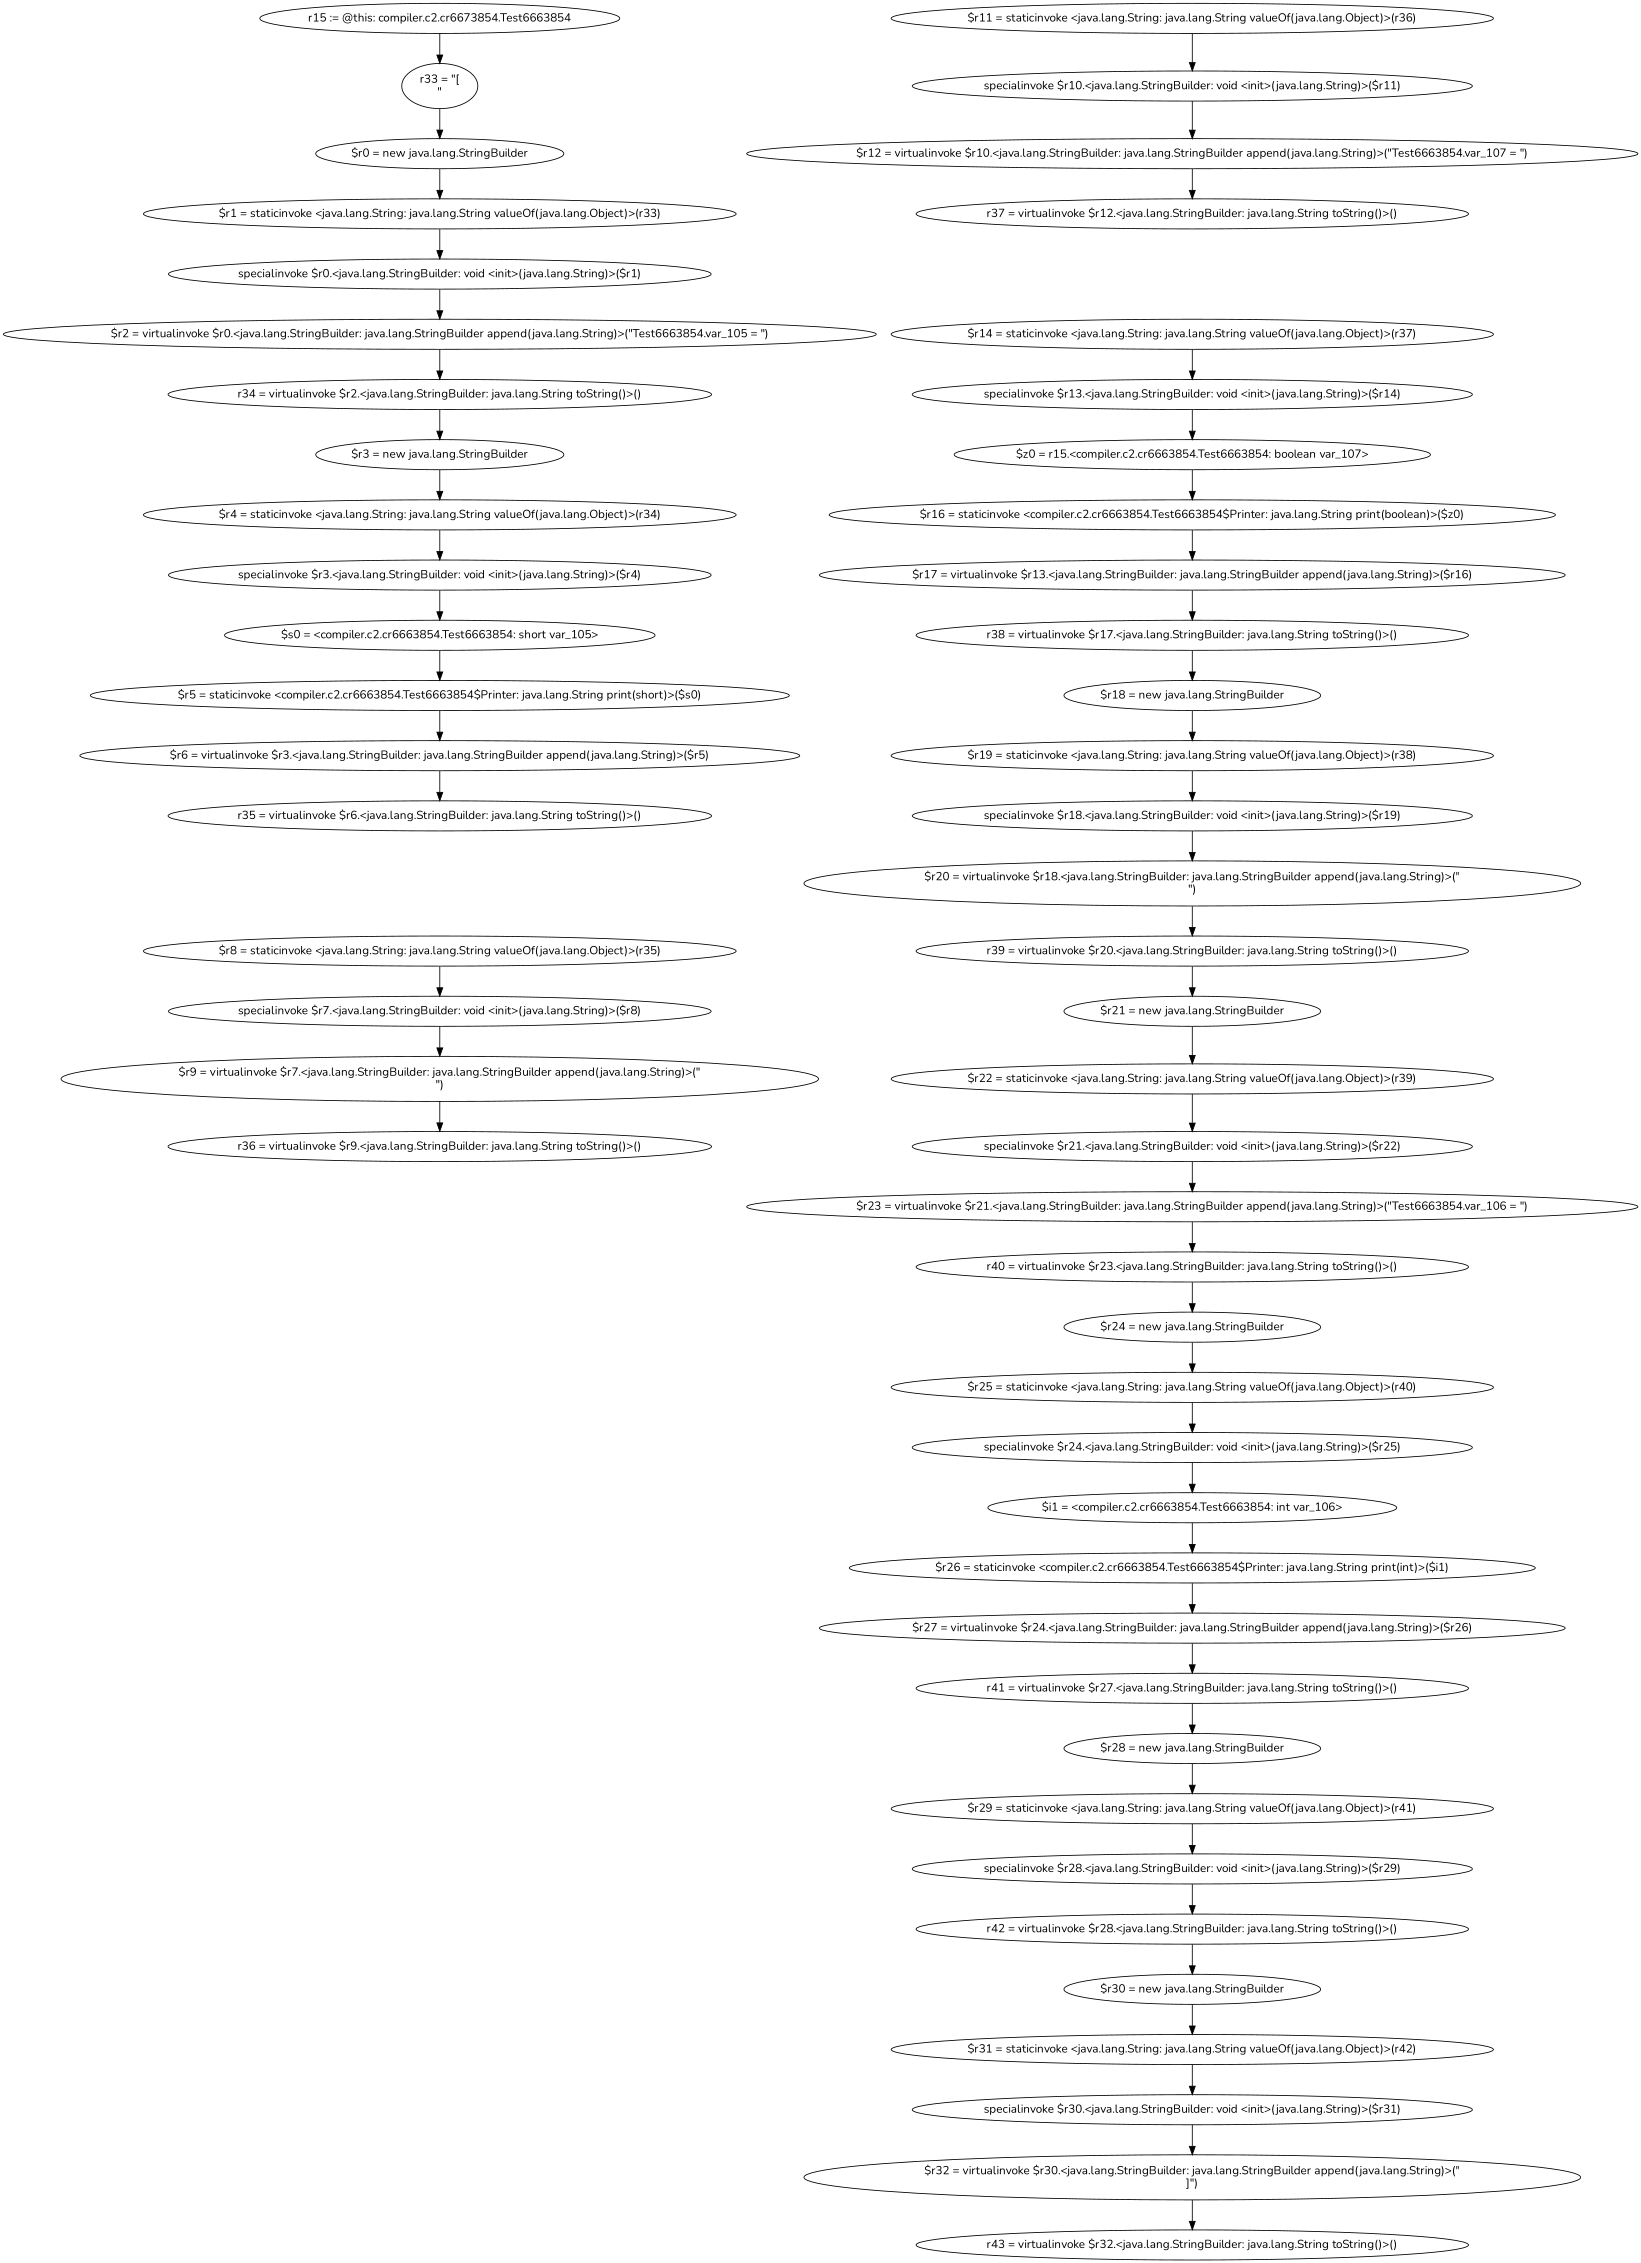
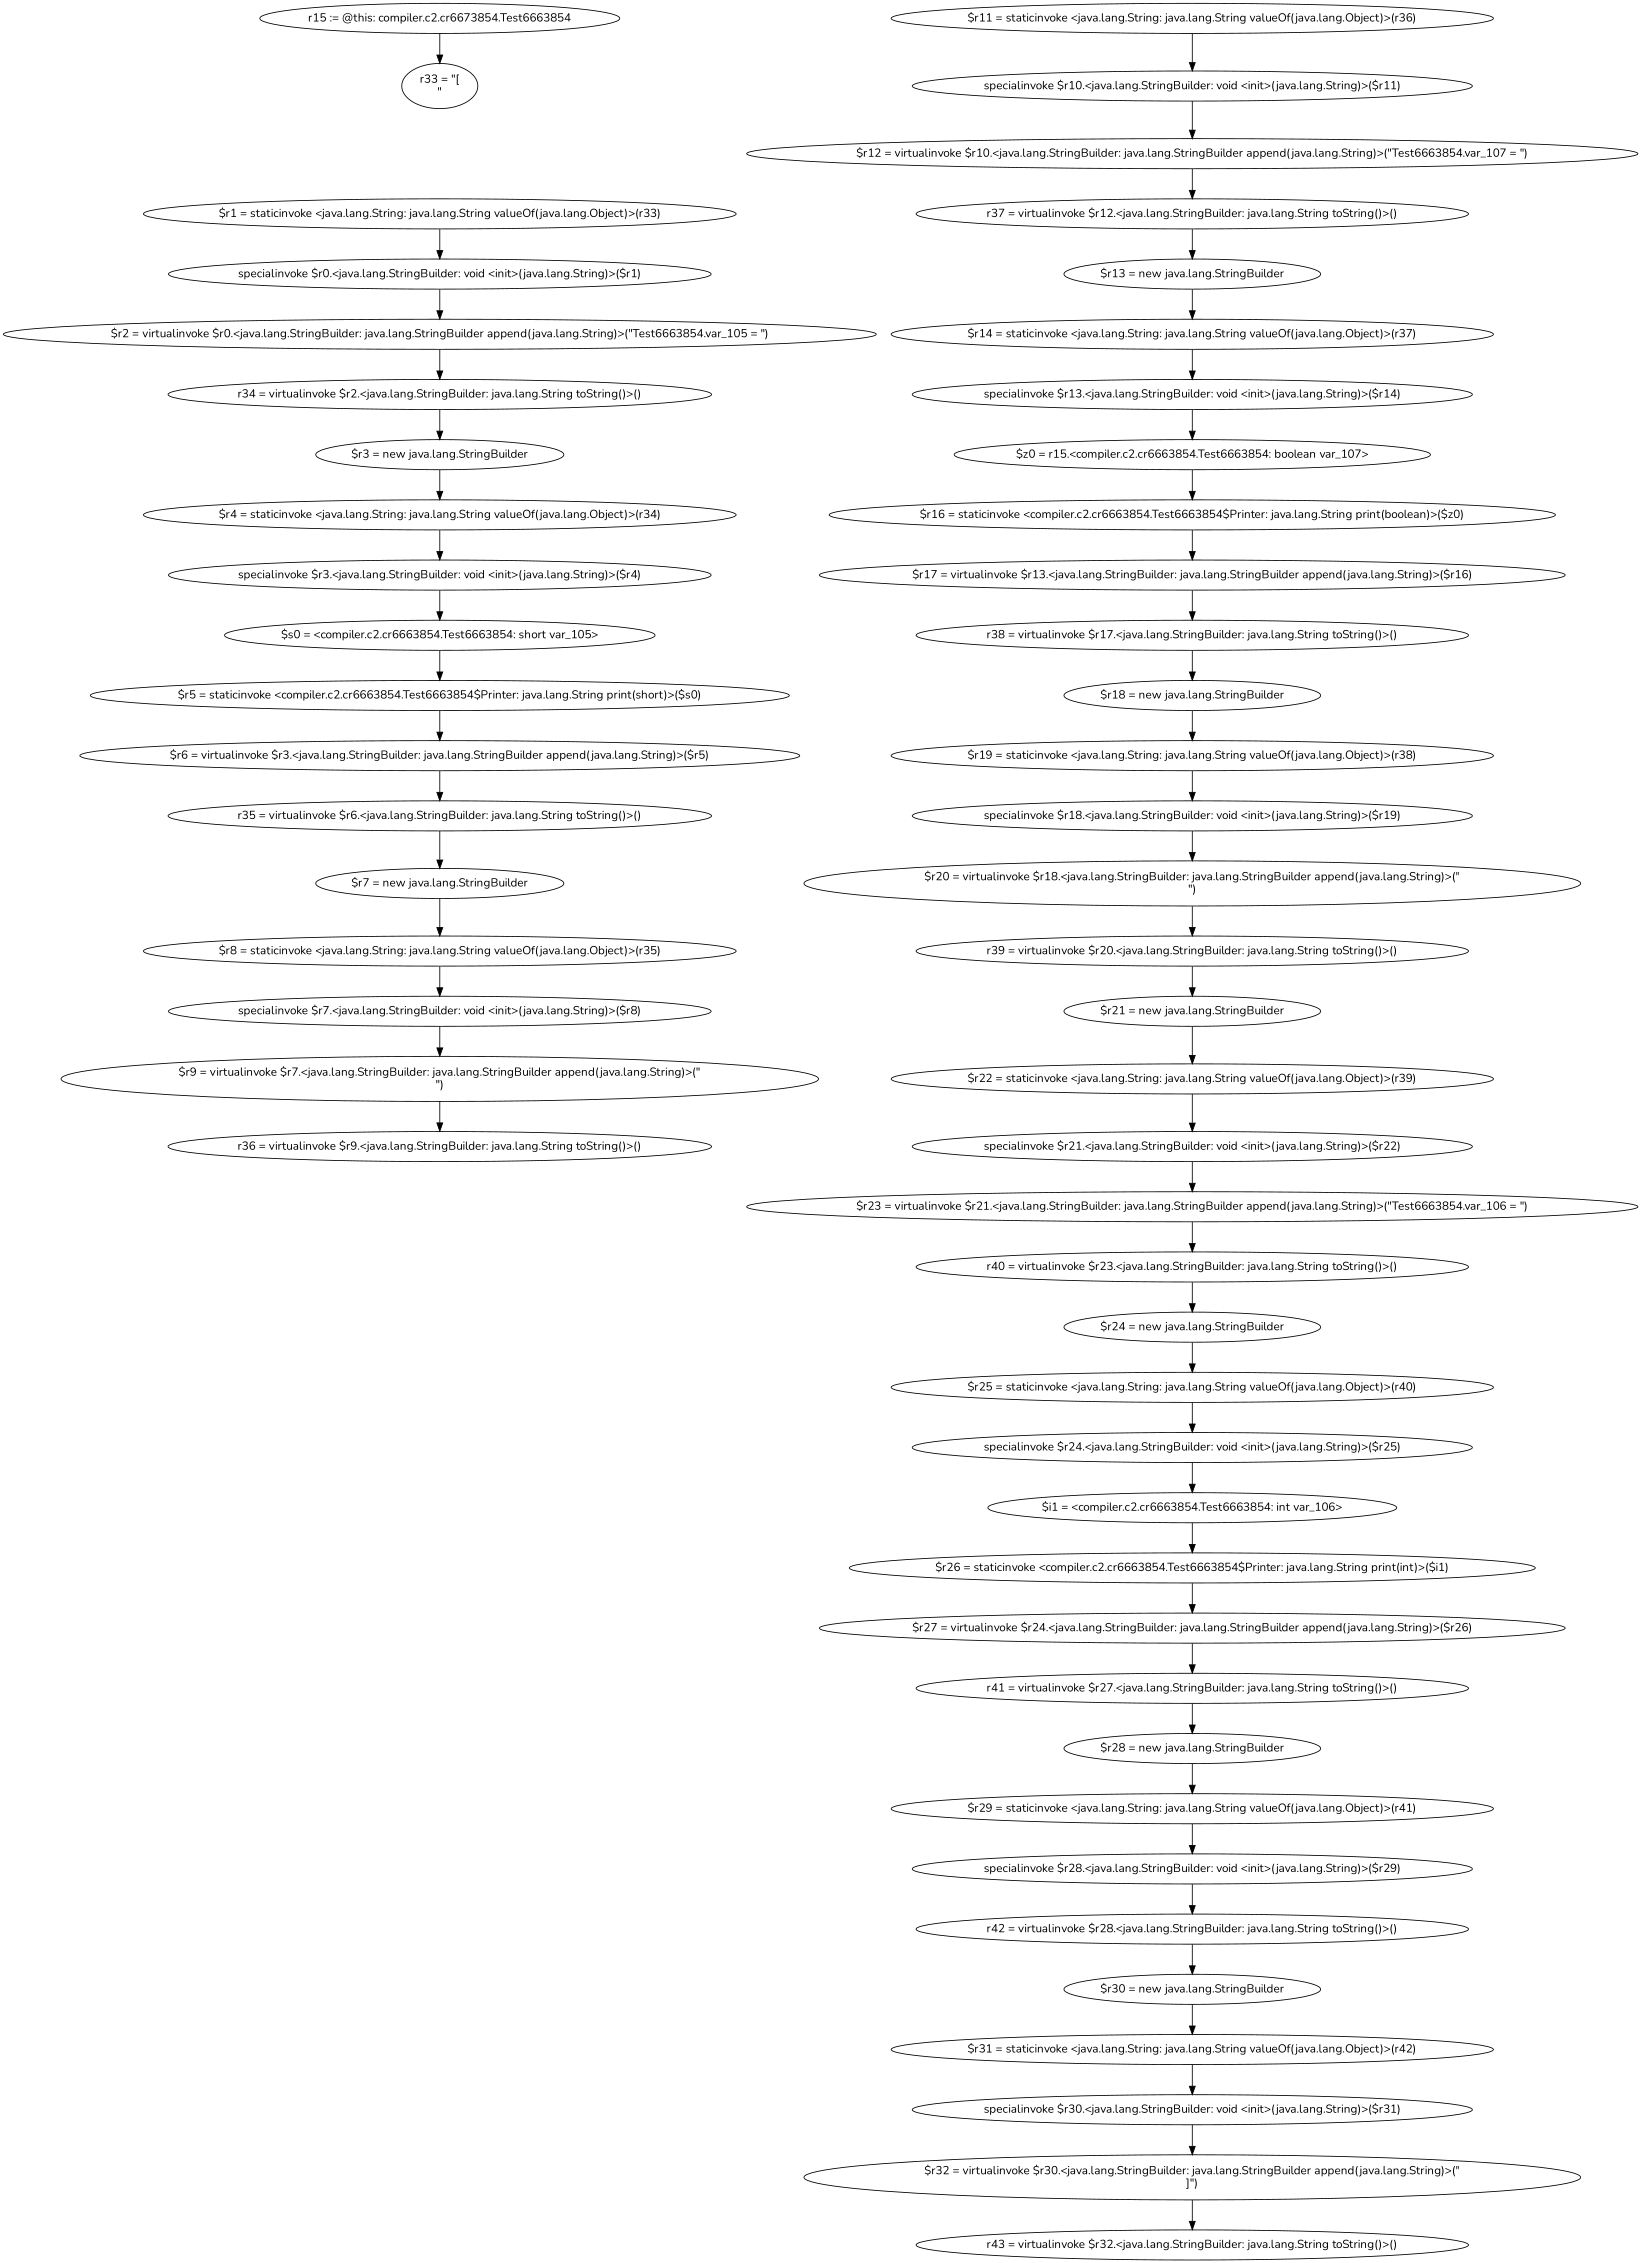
(440, 154) -> none
none -> (1192, 274)
none -> (440, 883)
